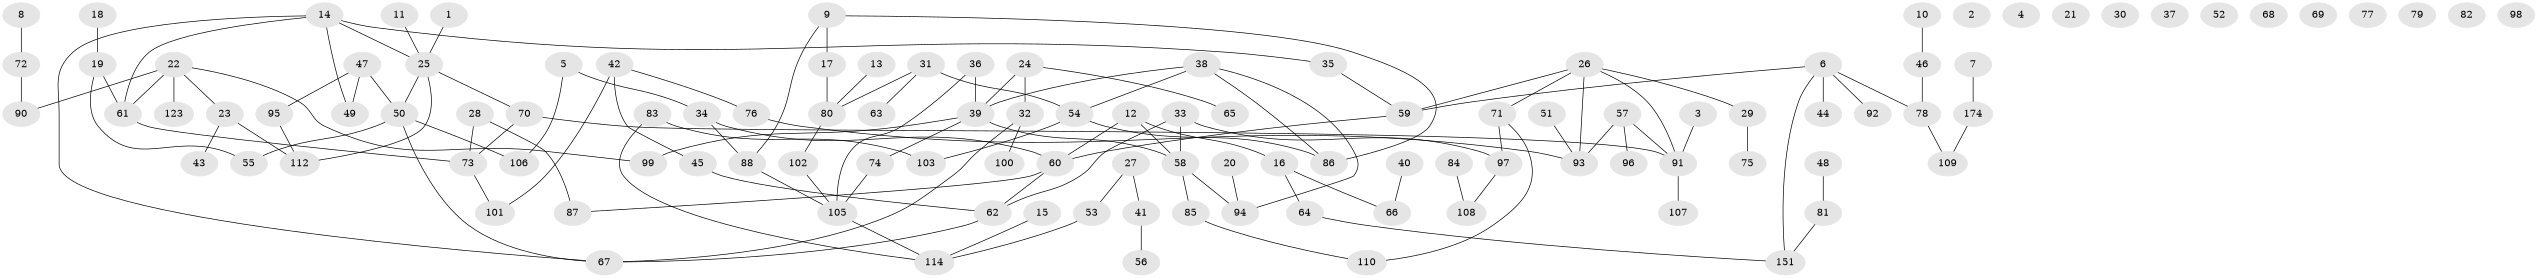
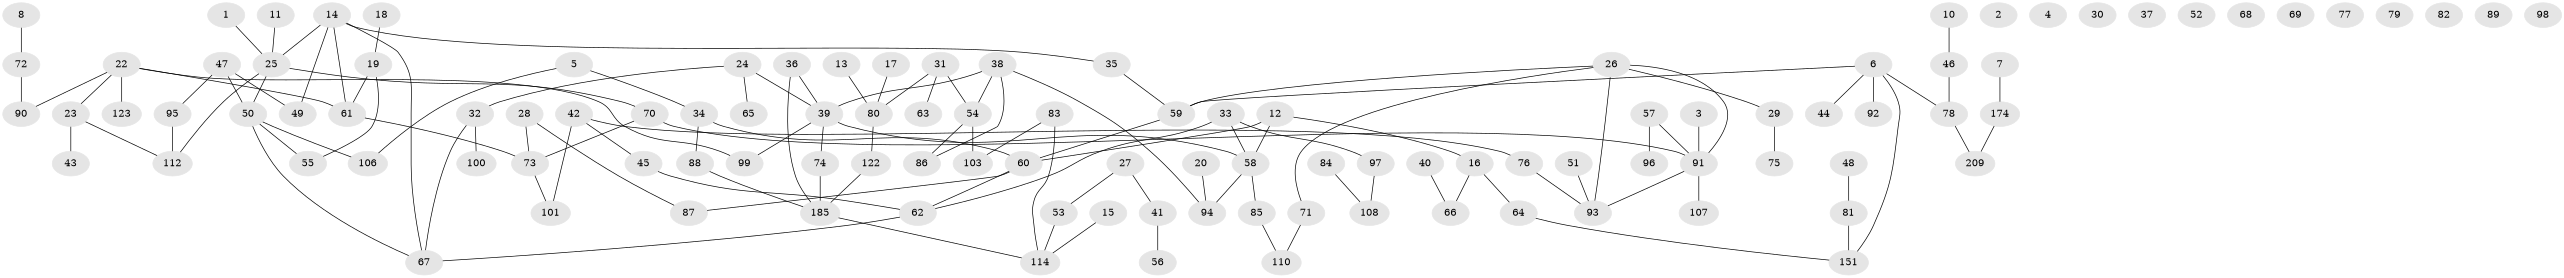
(827, 15) -> none
(2071, 15) -> none
none -> (2494, 15)
(1500, 134) -> none
(1601, 139) -> (1646, 189)
(798, 164) -> (871, 164)
(1948, 164) -> (1975, 164)
(837, 213) -> (820, 213)
